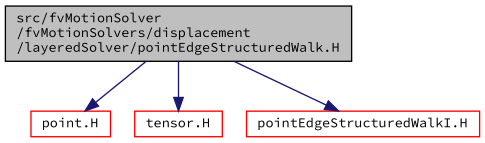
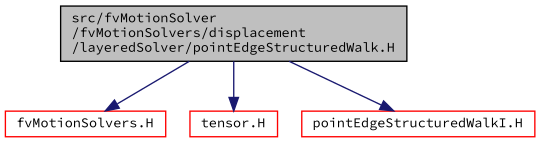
(71, 124) -> (86, 124)
